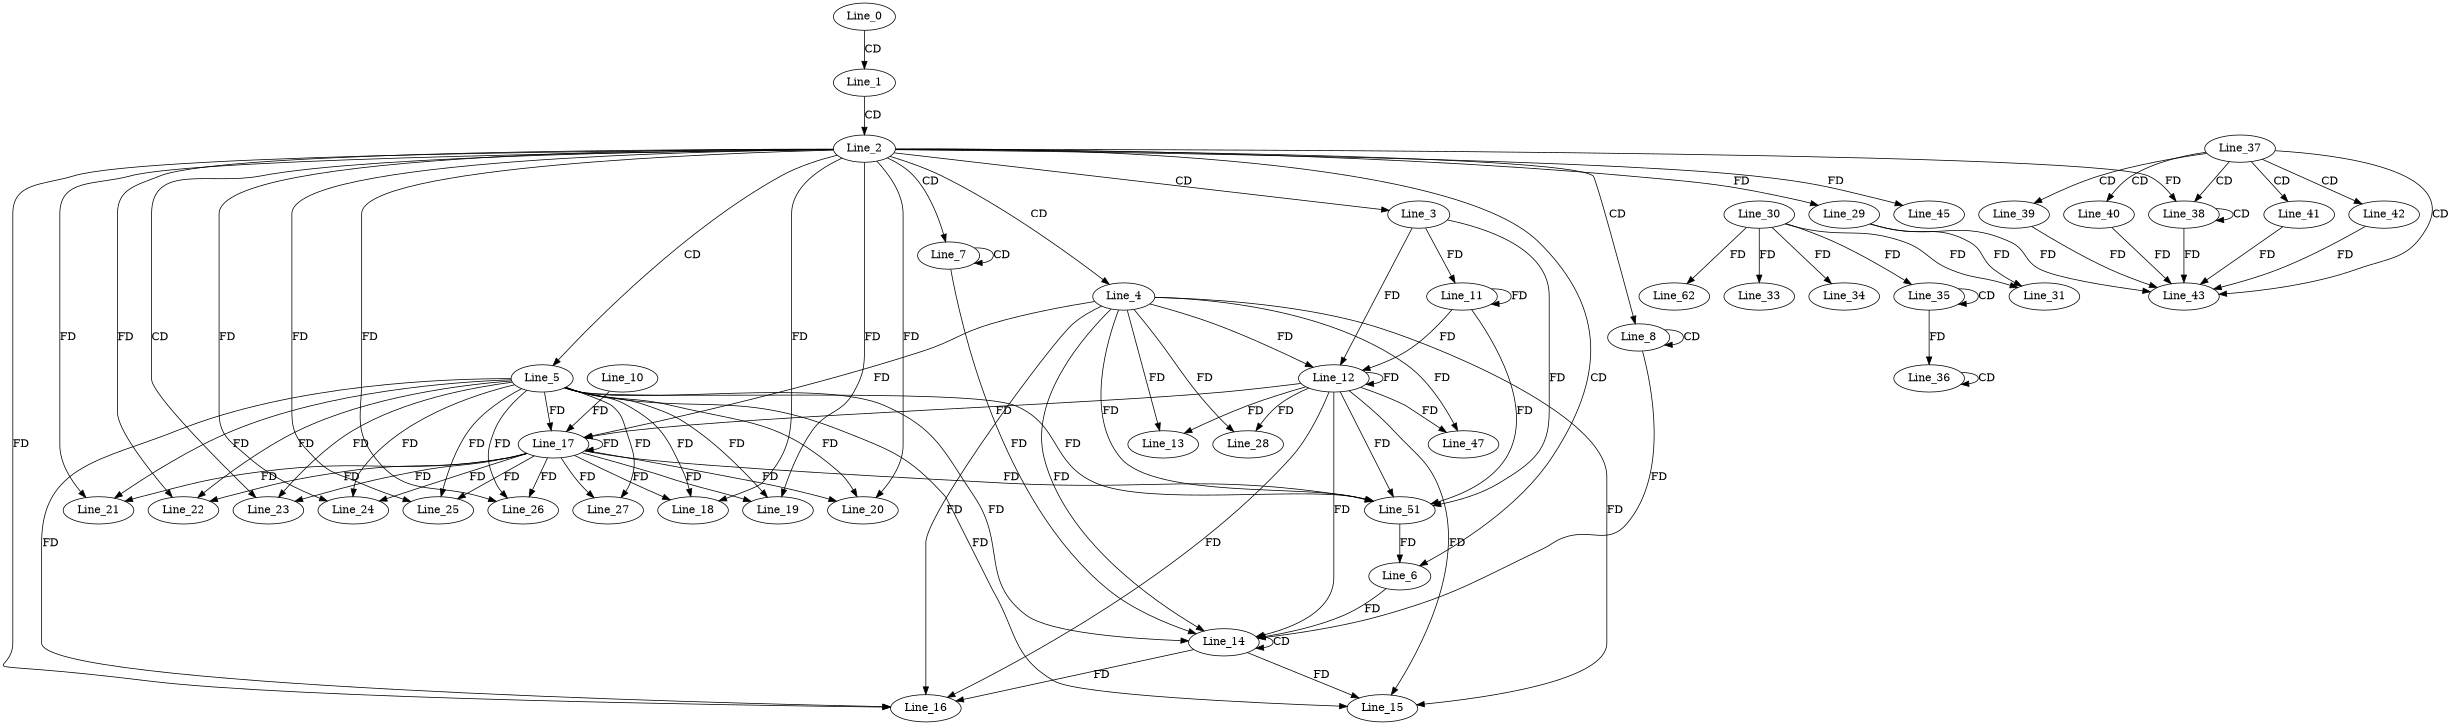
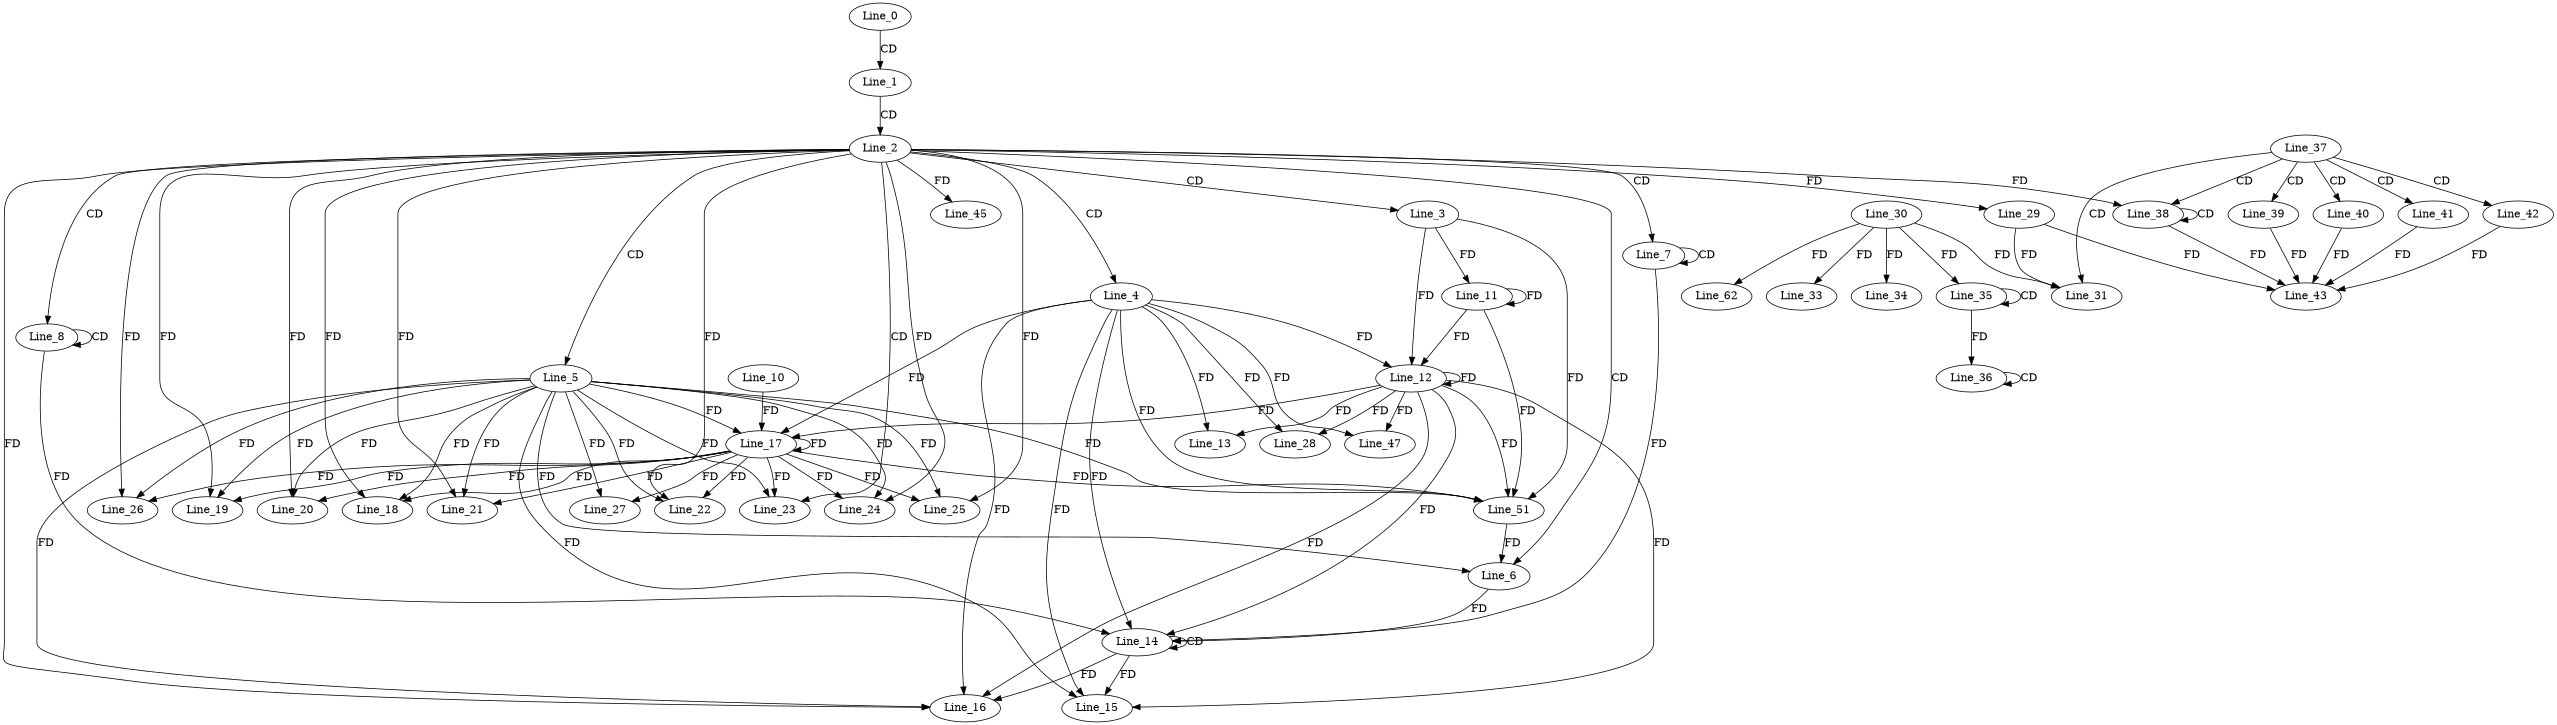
(2421, 236) -> (2140, 176)
(926, 431) -> (942, 537)
